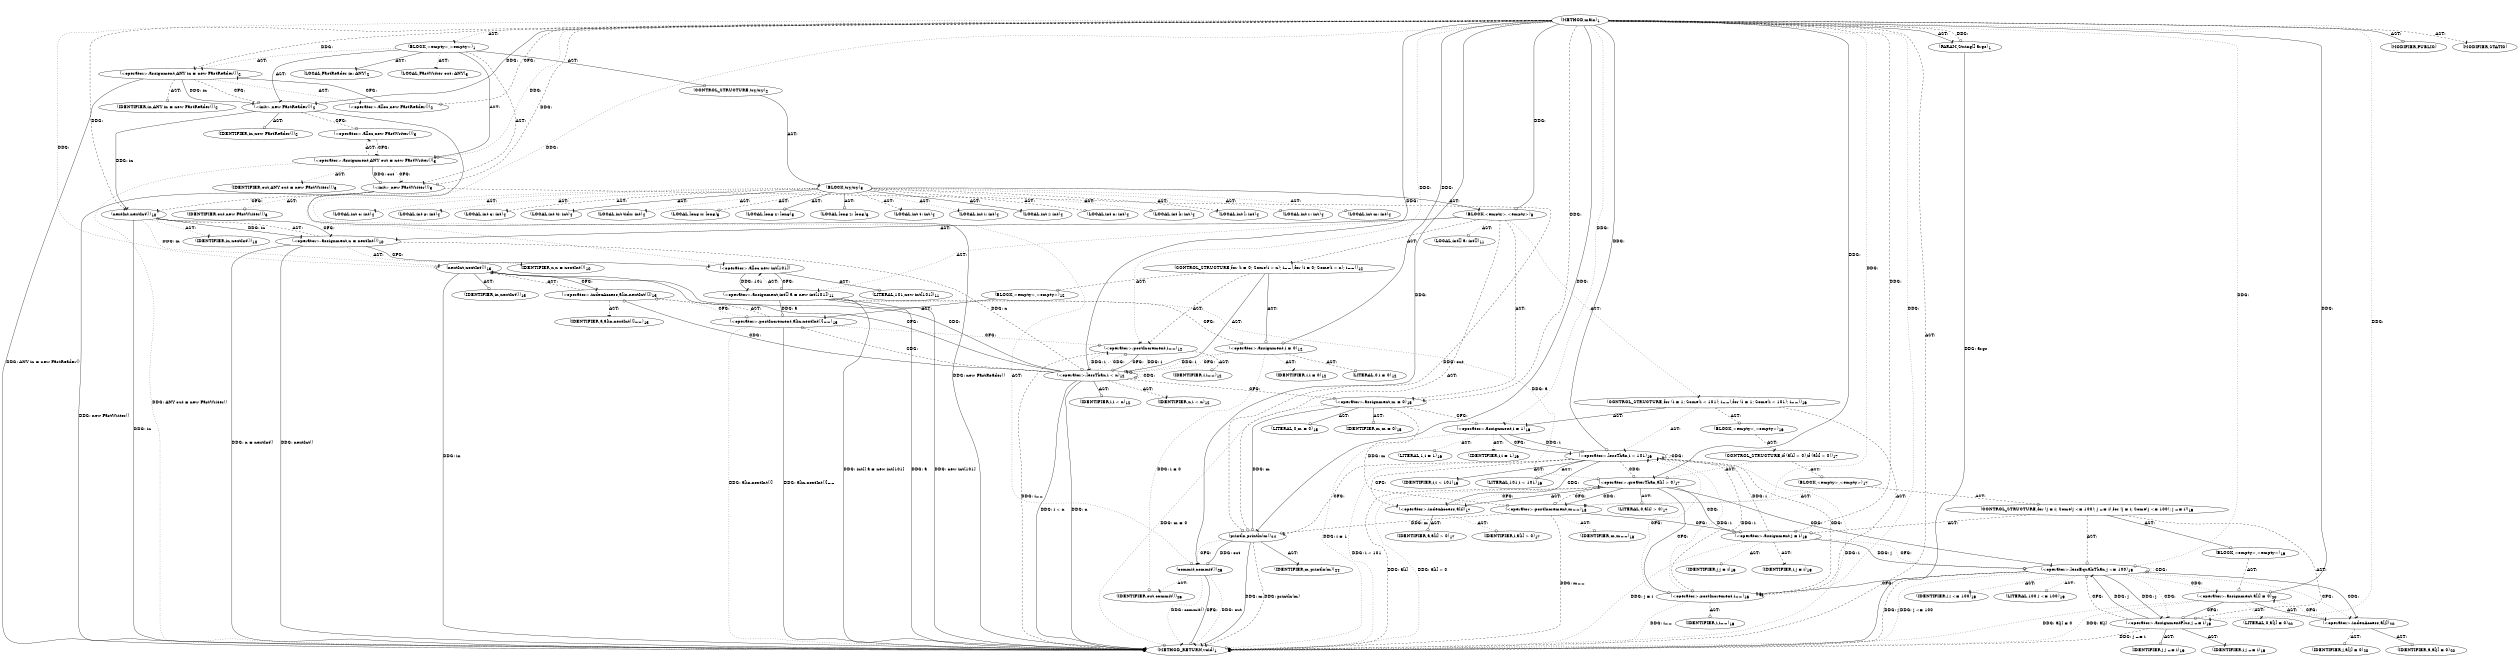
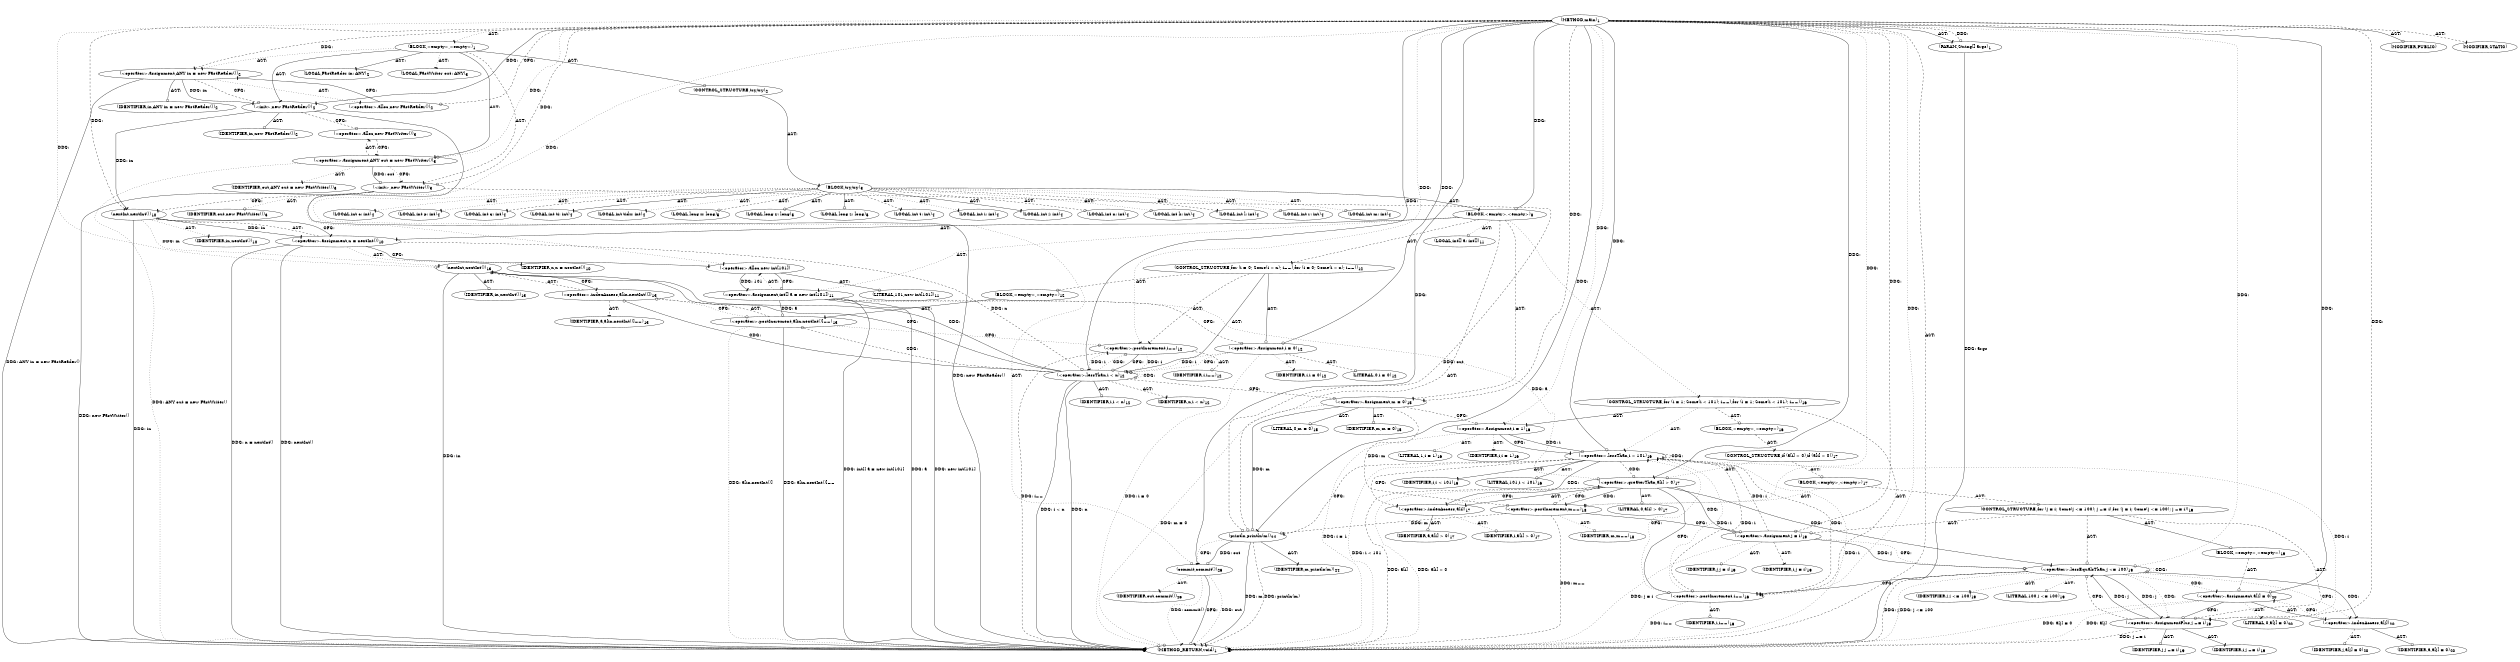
(2313, 26) -> (2313, 26)
(170, 89) -> (170, 89)
(1168, 448) -> (1127, 491)
none -> (2101, 469)
